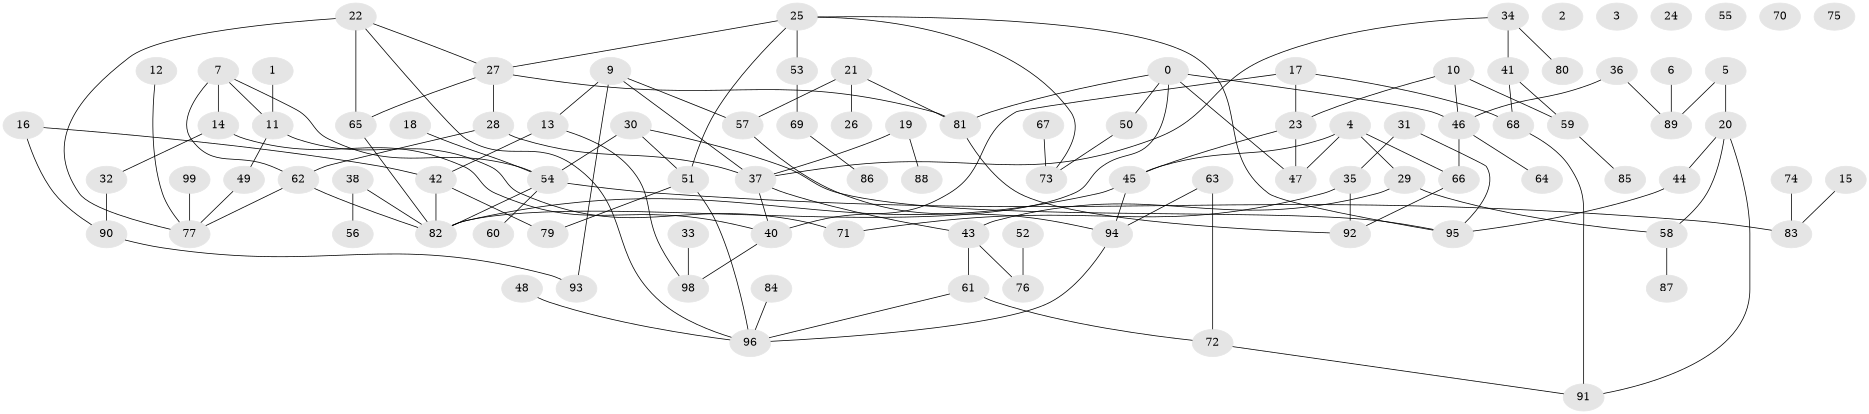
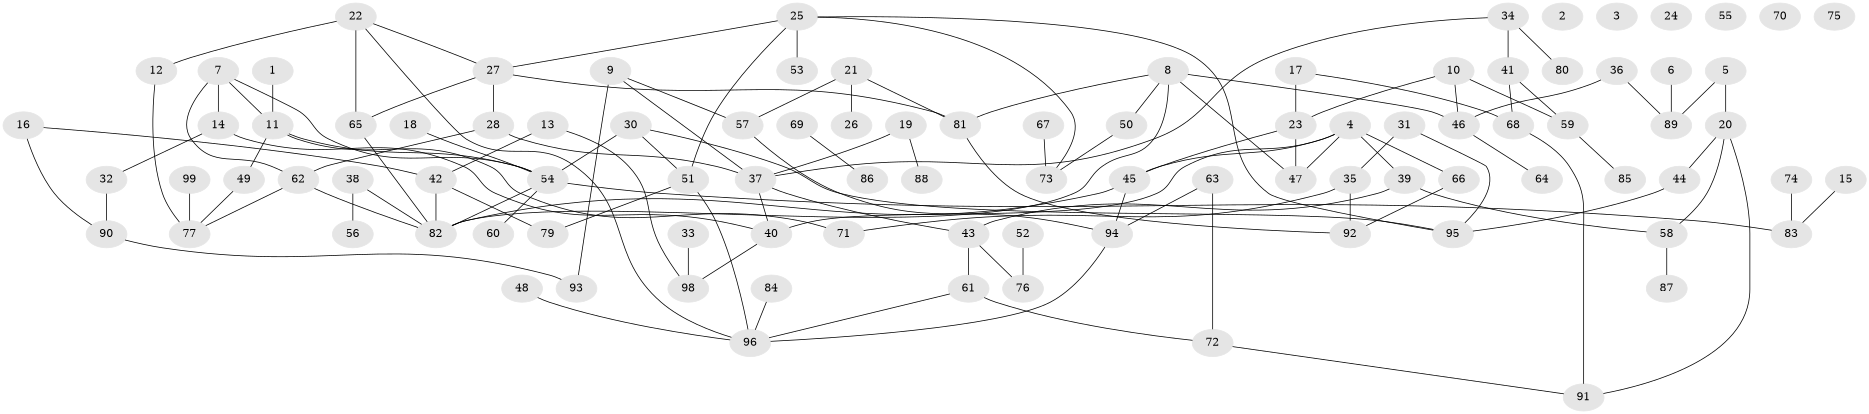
(1168, 71) -> (1168, 71)
(110, 74) -> (255, 40)
(579, 98) -> none
(797, 104) -> none
(1012, 115) -> (1140, 199)
none -> (410, 153)
(1459, 157) -> none
(1405, 180) -> (1405, 180)
